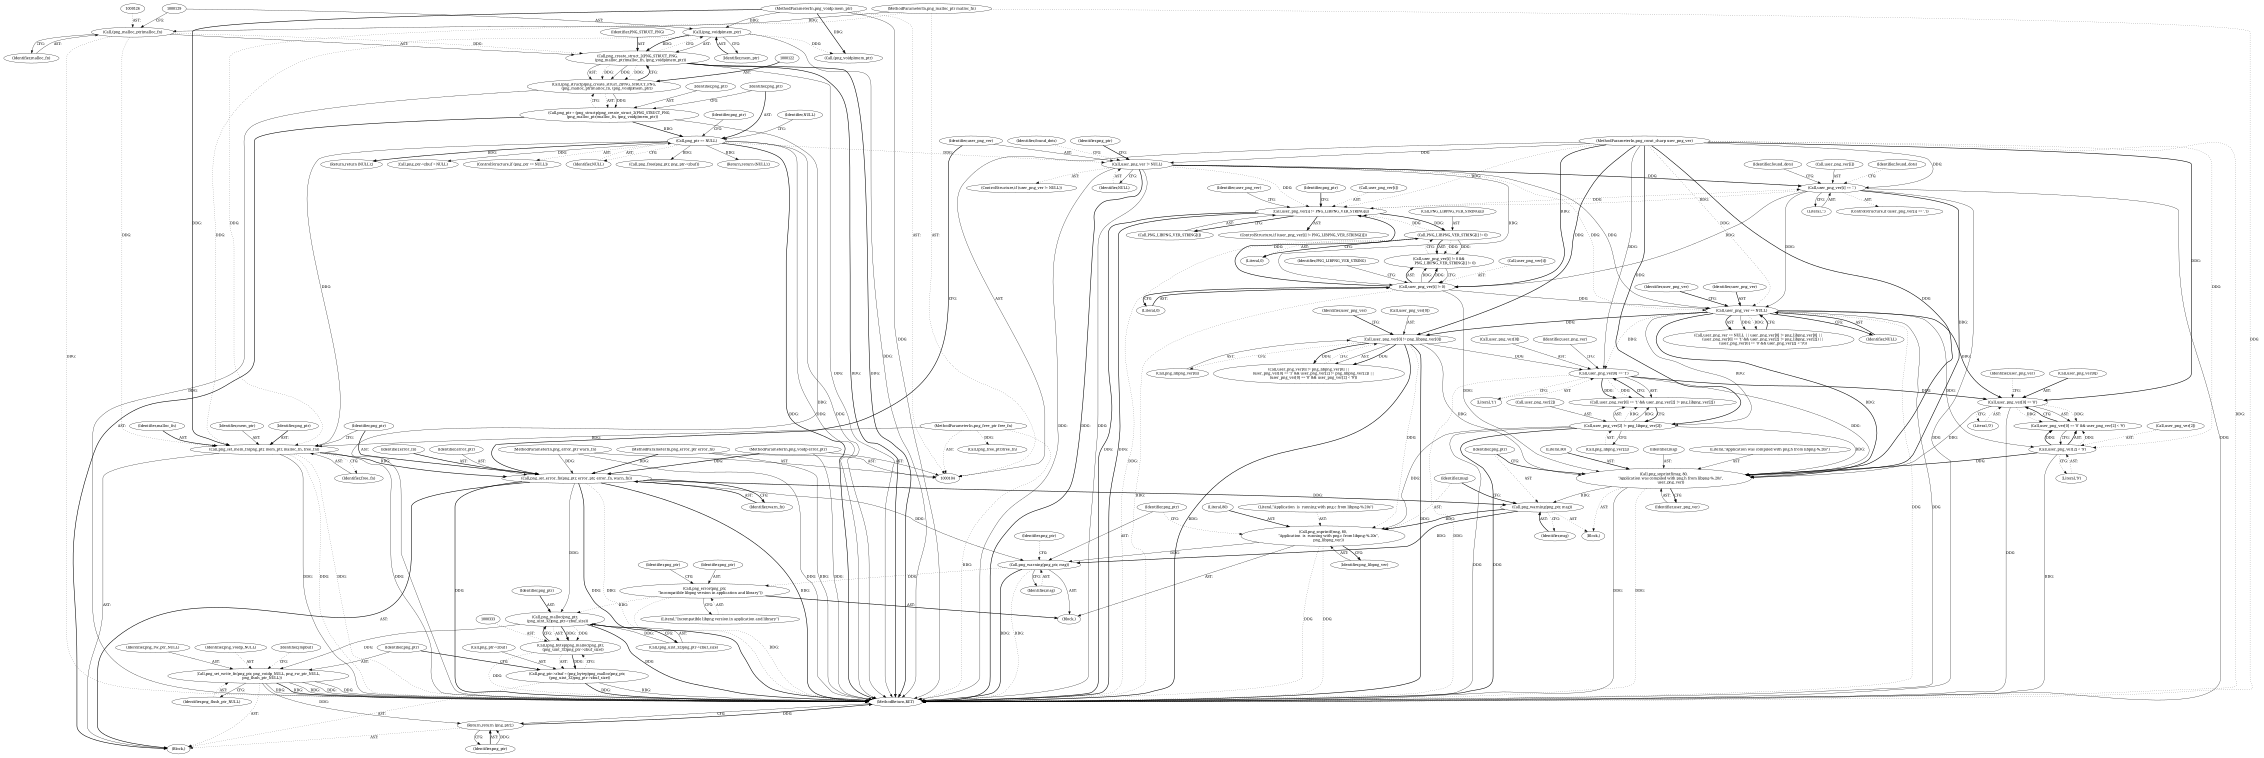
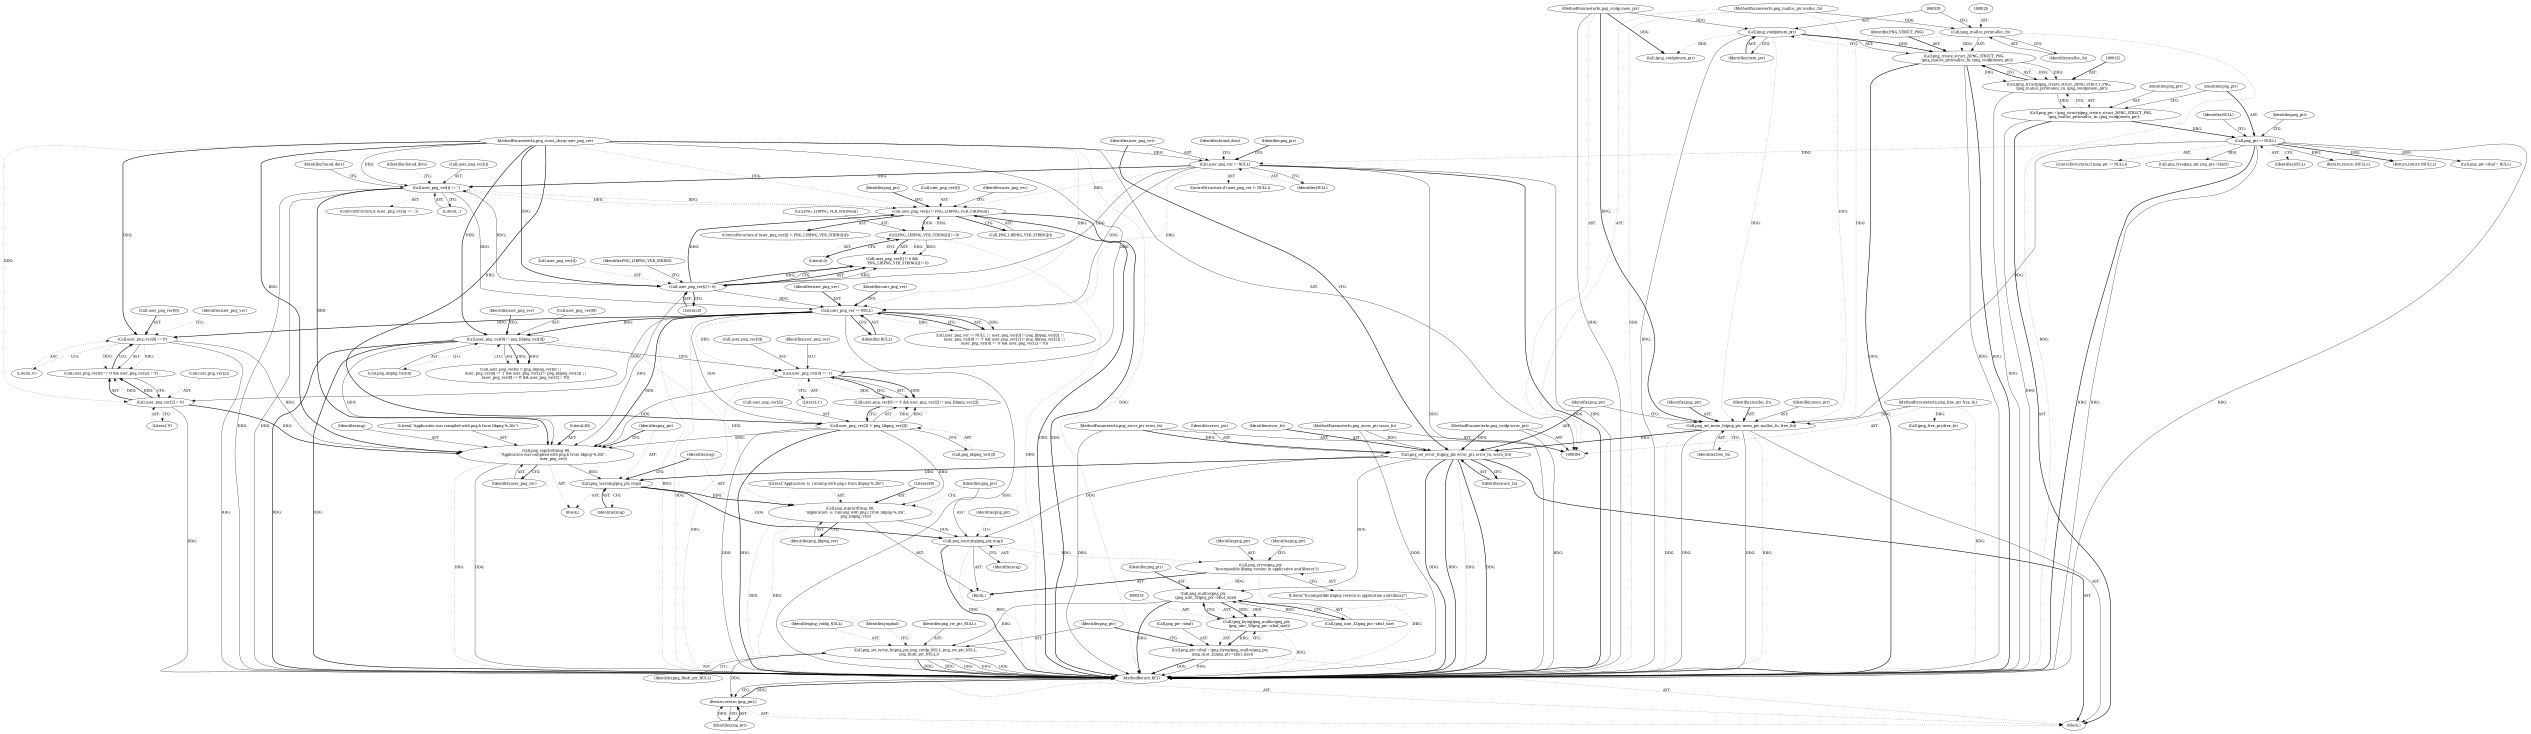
(1808, 386) -> none
